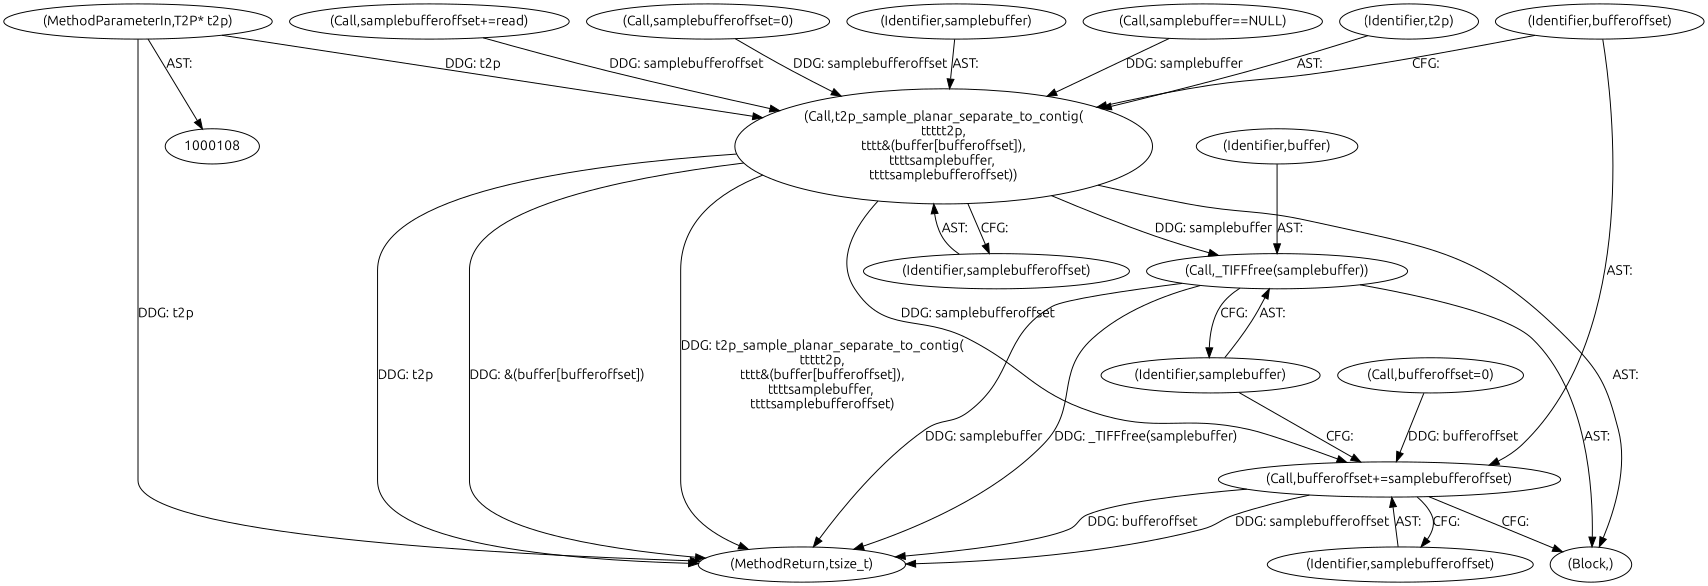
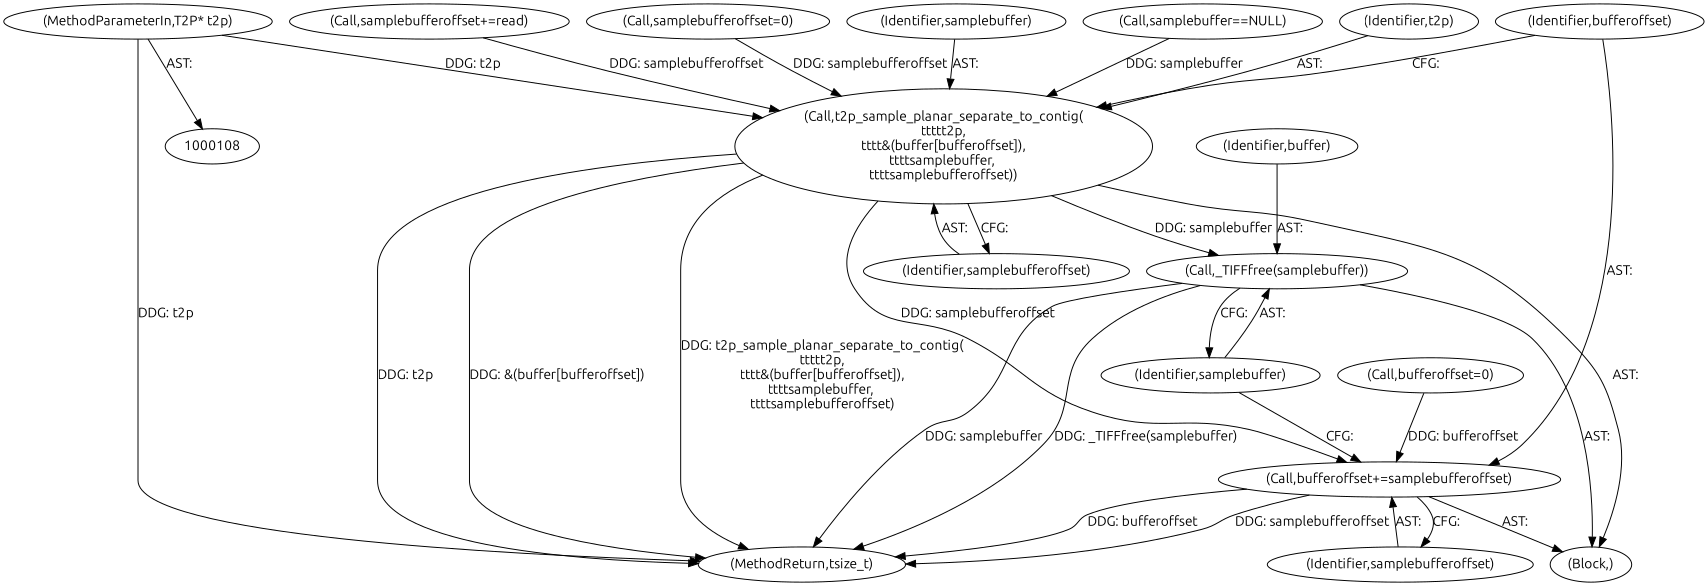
(1517, 522) -> (1517, 522)
